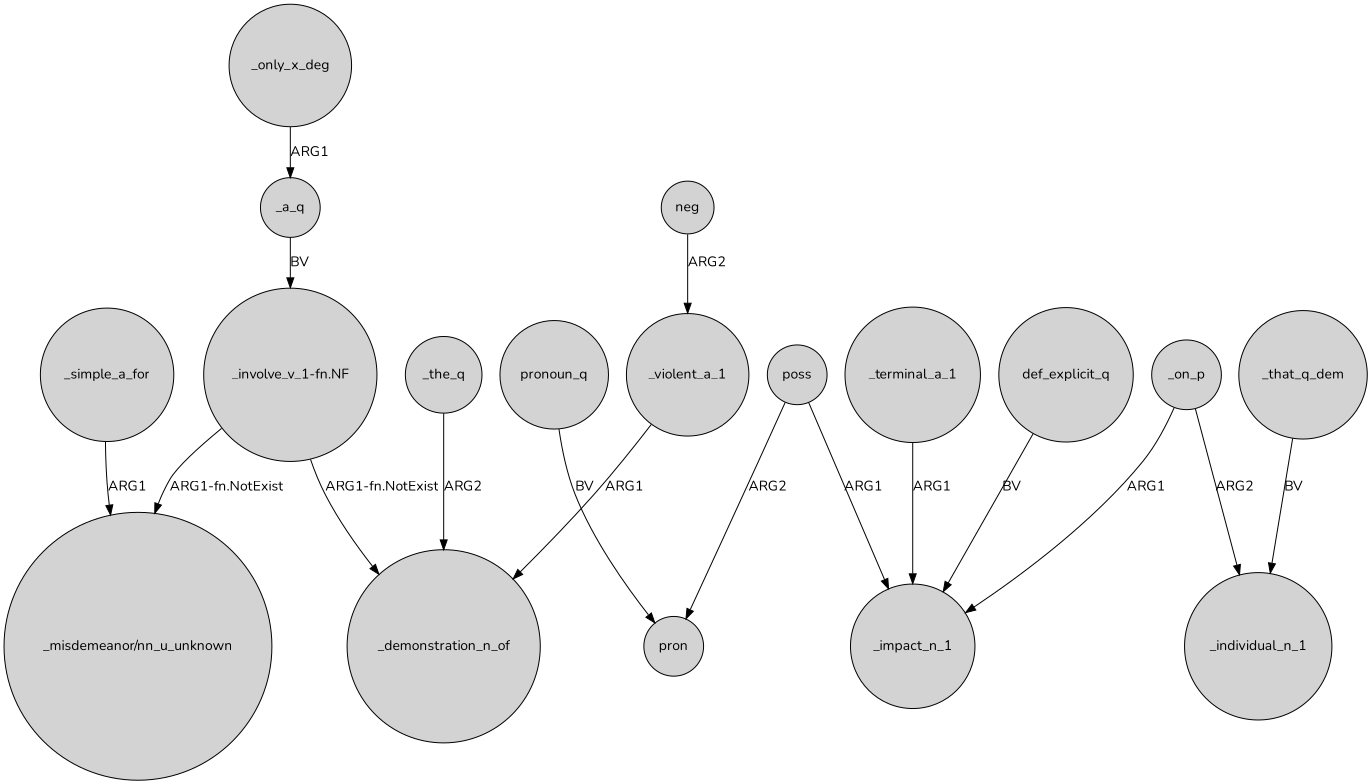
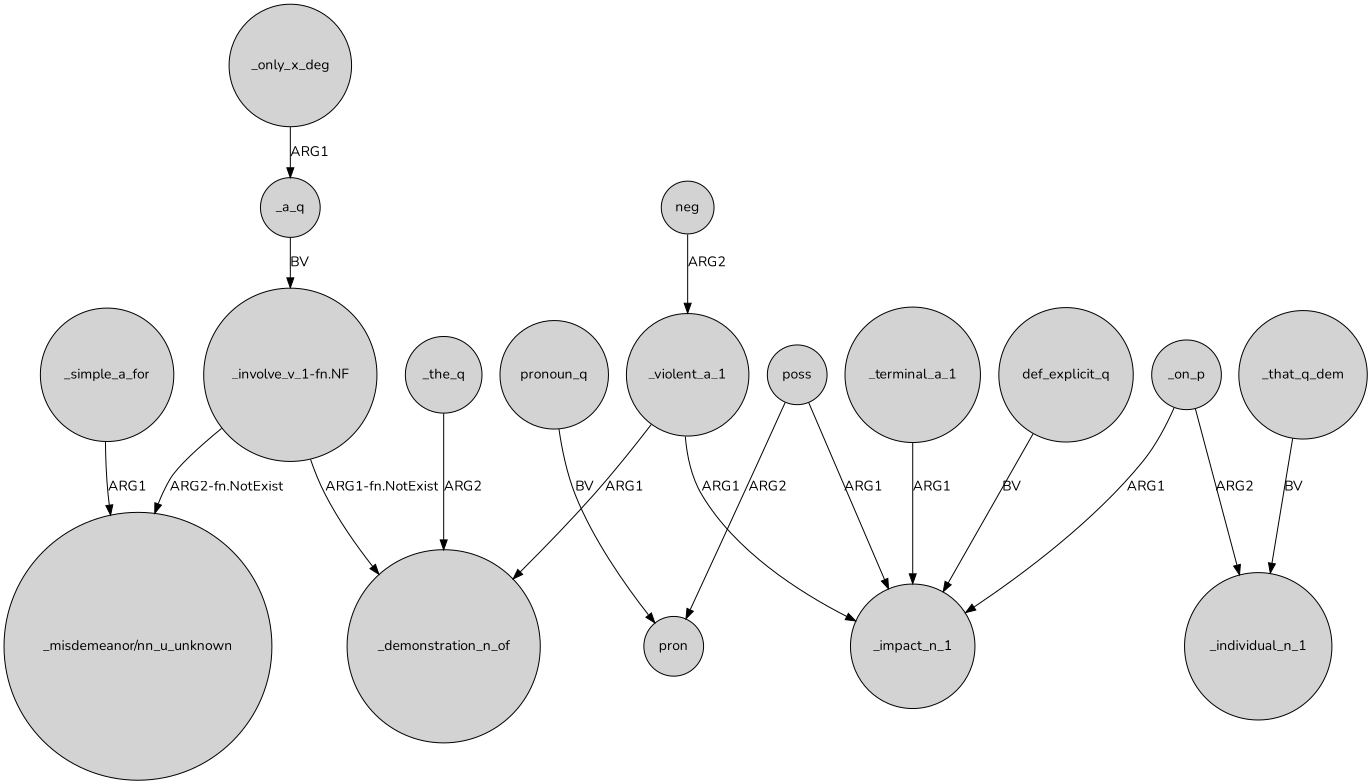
(227, 487) -> (227, 487)
none -> (743, 545)
